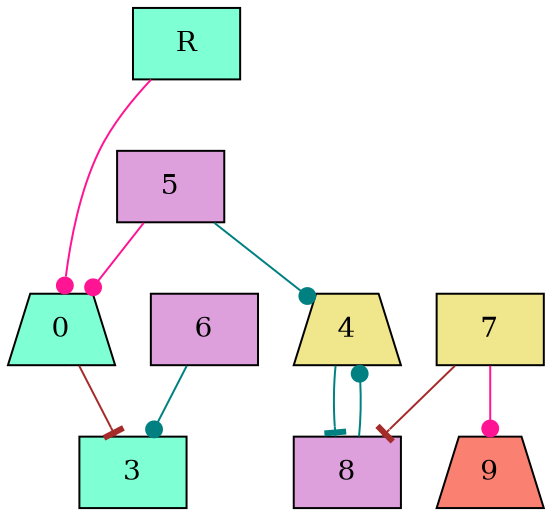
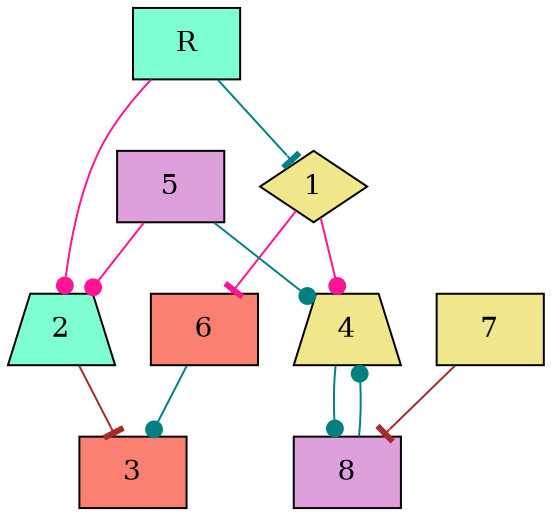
none -> (314, 187)
(62, 329) -> (62, 329)
(204, 329) -> (204, 329)
(334, 396) -> (334, 396)
(133, 472) -> (133, 472)
(490, 472) -> none
